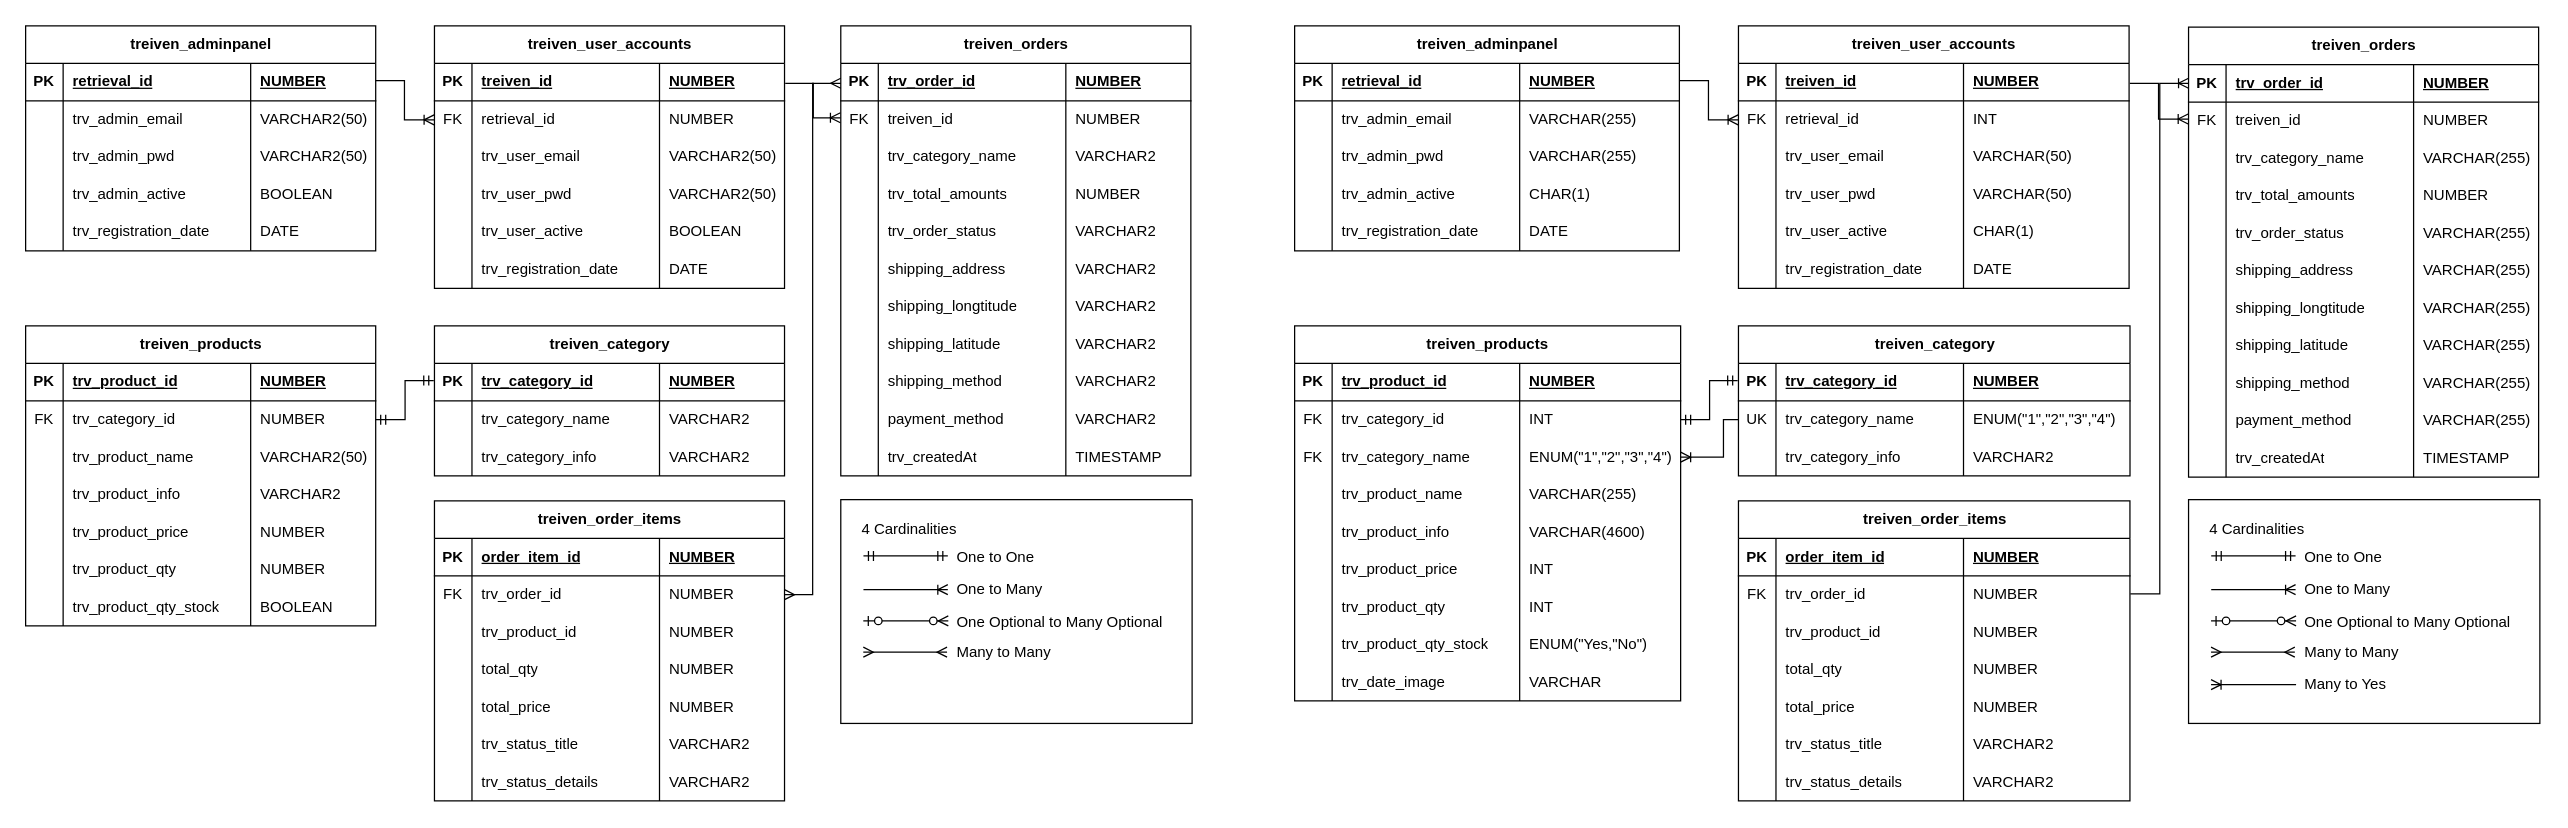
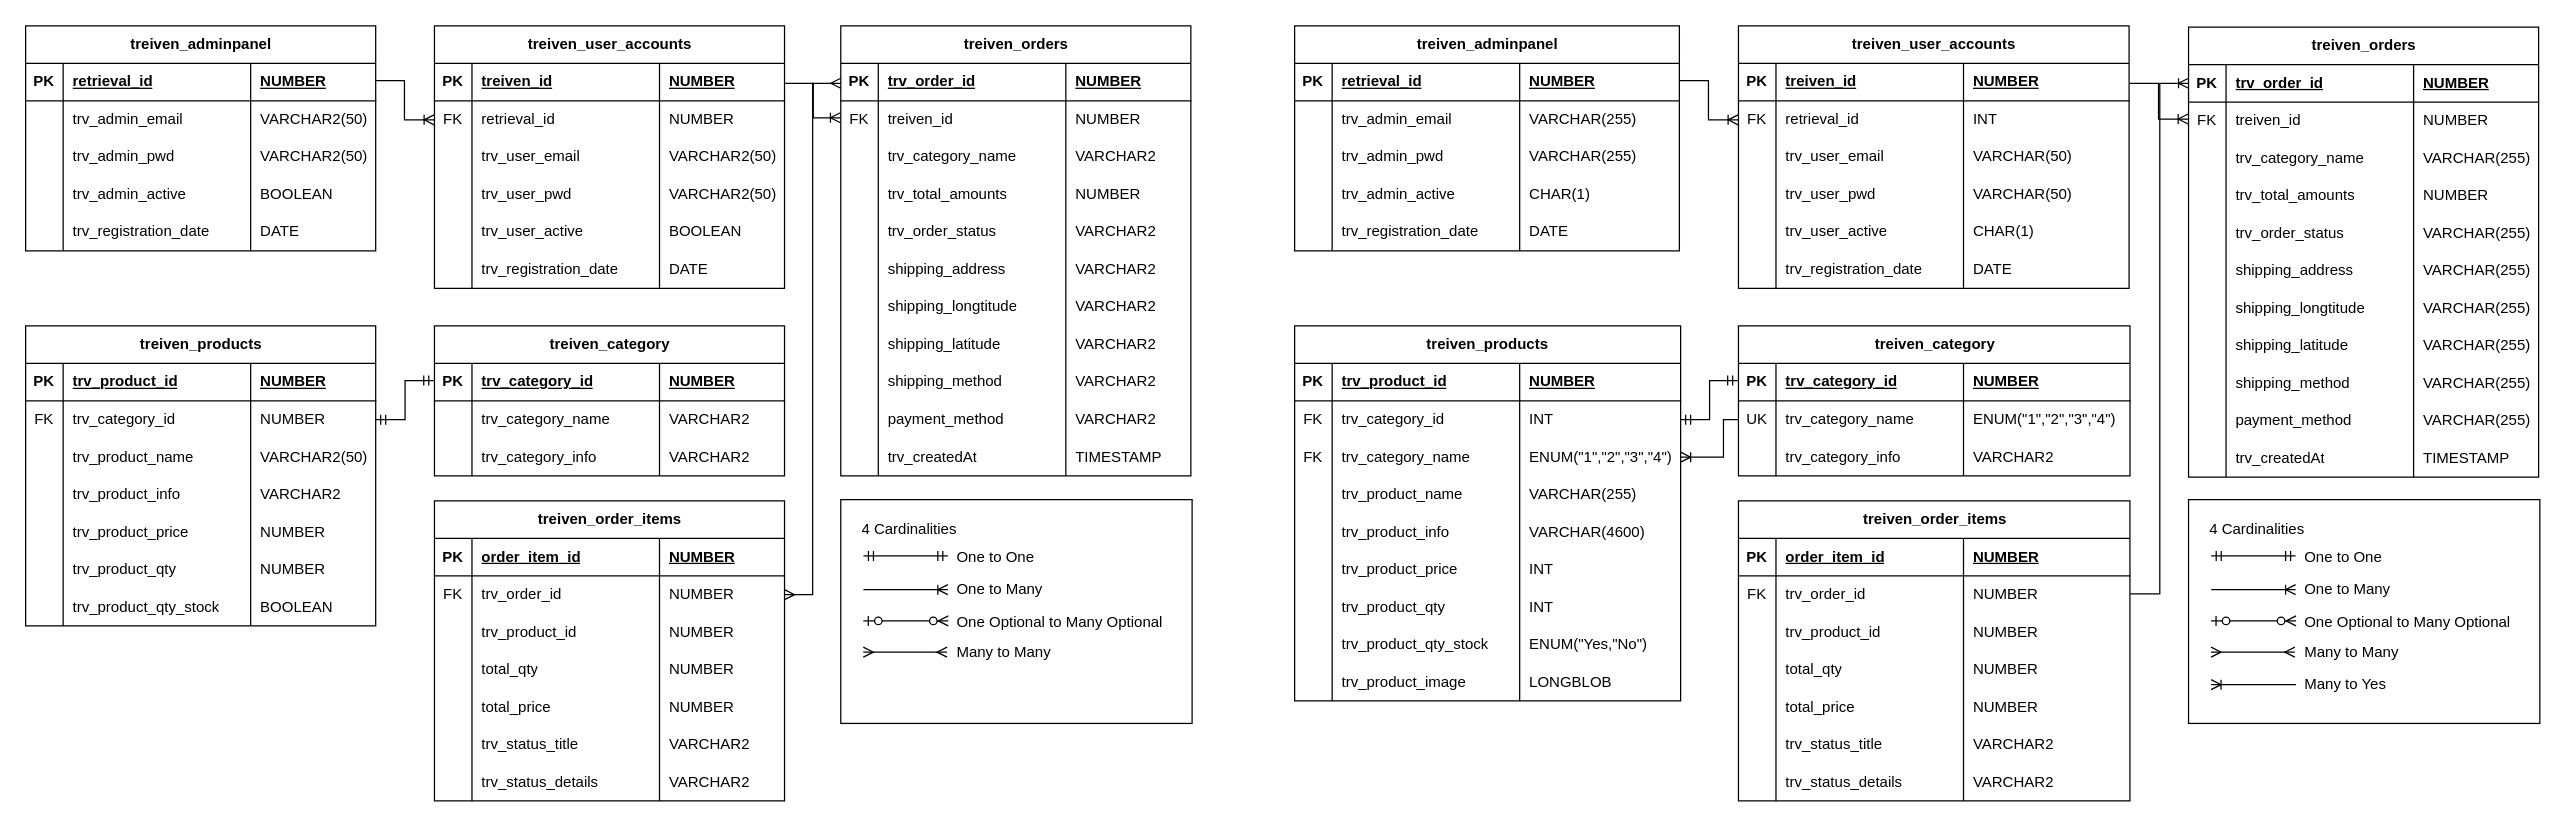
(1399, 682) -> (1411, 682)
(1559, 682) -> (1563, 682)
